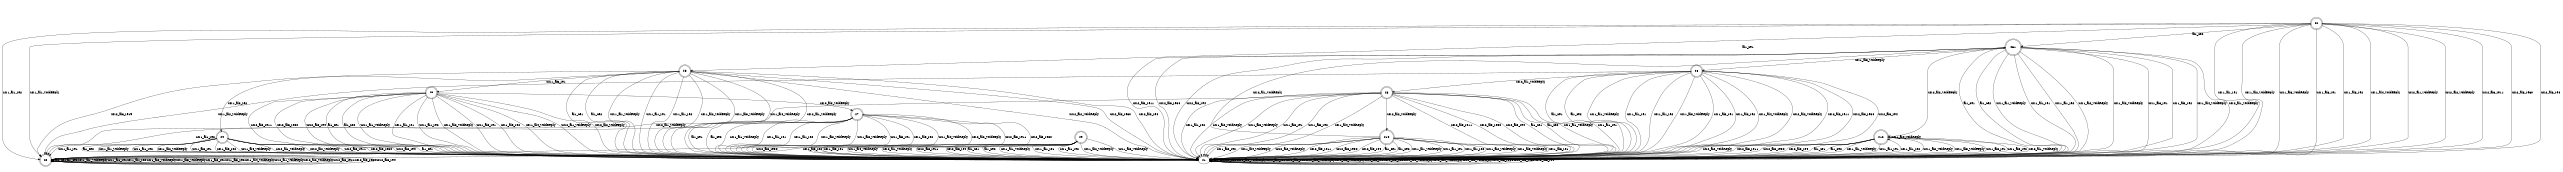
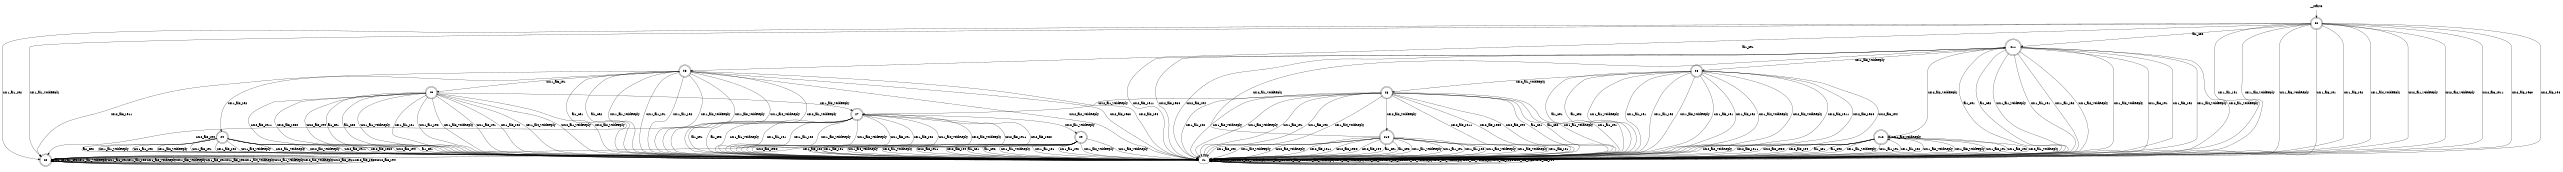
none -> (2316, 6)
(2013, 47) -> (2013, 47)
(904, 79) -> none
(835, 104) -> (835, 104)
(122, 114) -> (122, 114)
none -> (970, 117)
(679, 123) -> (1122, 100)
(205, 137) -> (205, 137)
(133, 144) -> none
